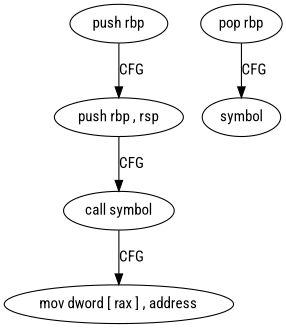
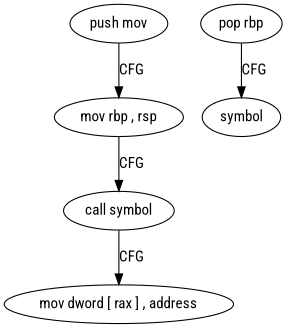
(119, 24) -> (119, 24)
(119, 117) -> (119, 117)
